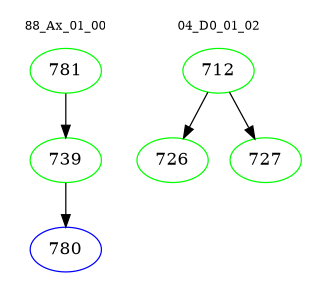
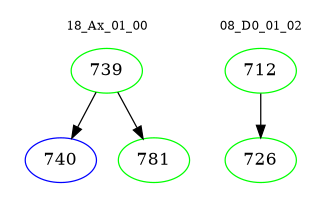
(66, 27) -> (107, 27)
(219, 27) -> (261, 27)
(66, 109) -> (127, 110)
(266, 160) -> none
(66, 250) -> (61, 160)
